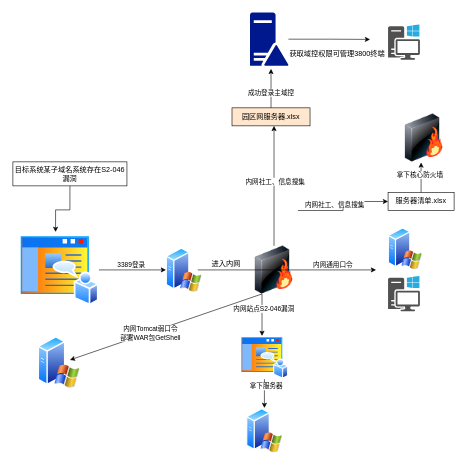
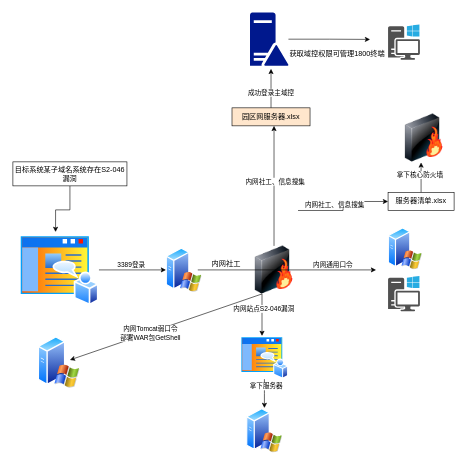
(337, 54) -> (337, 54)
(226, 264) -> (226, 264)
